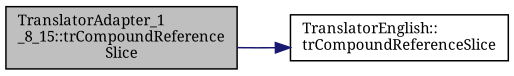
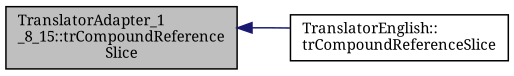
(256, 48) -> (271, 28)
